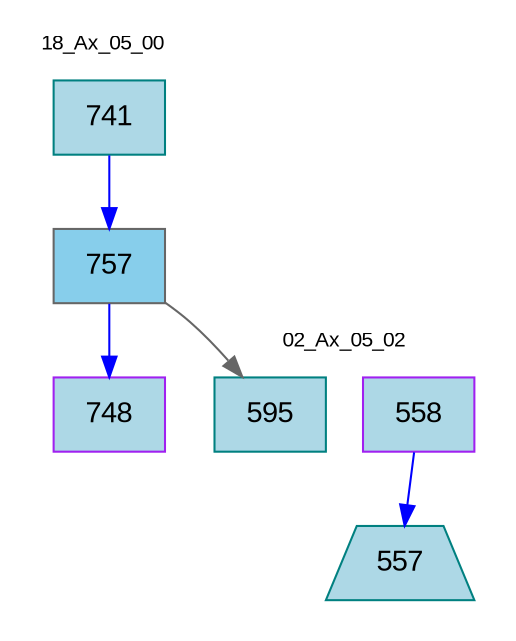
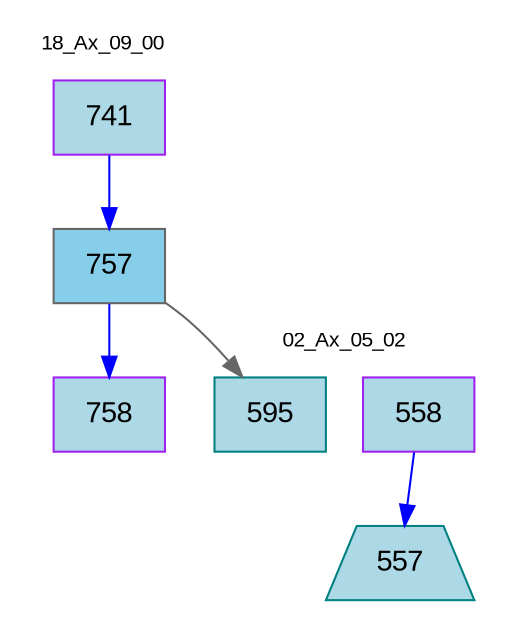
(103, 44) -> (103, 44)
(109, 118) -> (109, 118)
(109, 415) -> (109, 415)
